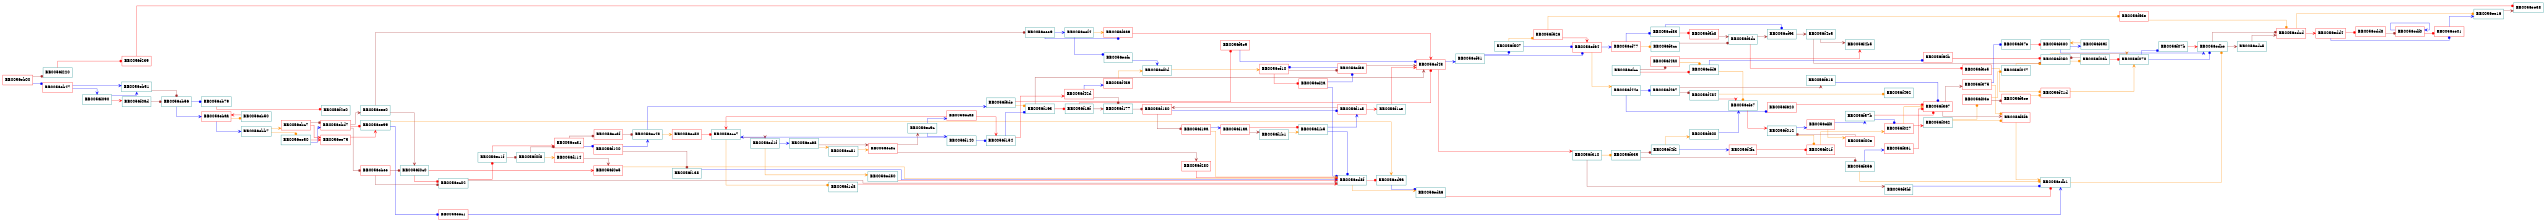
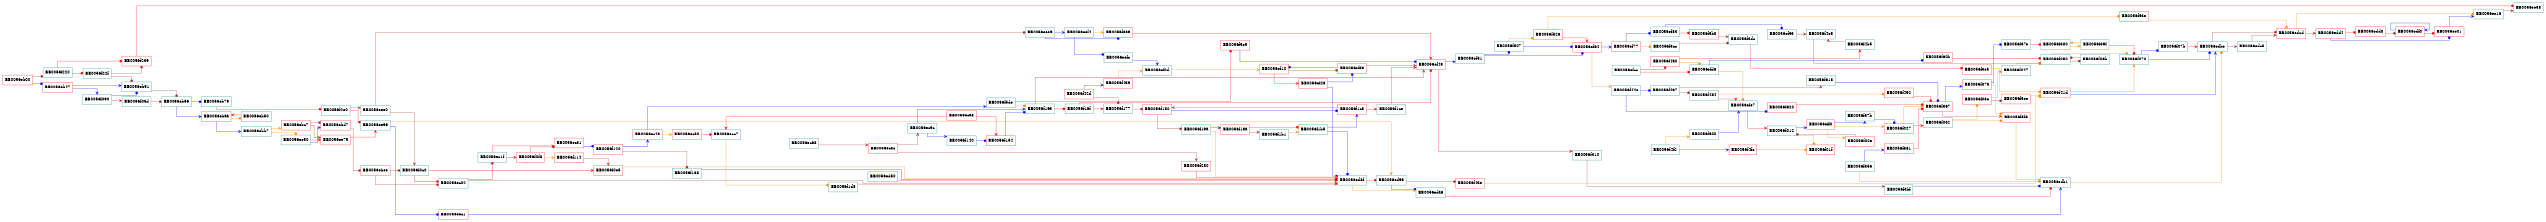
(1761, 37) -> none
(1830, 43) -> (1837, 41)
(2074, 46) -> (2074, 46)
(2130, 53) -> (2163, 95)
(2088, 54) -> (2088, 54)
(2113, 59) -> (2125, 46)
(2074, 61) -> (2074, 61)
none -> (97, 74)
(1280, 83) -> (1280, 83)
(1945, 87) -> (1945, 87)
(1899, 93) -> (1899, 93)
(125, 95) -> (125, 95)
(1020, 99) -> none
(1906, 115) -> (1924, 96)
(933, 119) -> (963, 109)
(356, 120) -> (354, 108)
(354, 126) -> (358, 112)
(1196, 130) -> (1196, 130)
(1845, 132) -> (1858, 127)
(608, 134) -> none
(647, 134) -> (647, 134)
(845, 137) -> none
(1001, 141) -> (1001, 141)
(765, 143) -> none
(1781, 150) -> (1781, 150)
(843, 151) -> none
(1626, 155) -> none
(510, 157) -> (510, 157)
(530, 157) -> (530, 157)
none -> (1470, 183)
